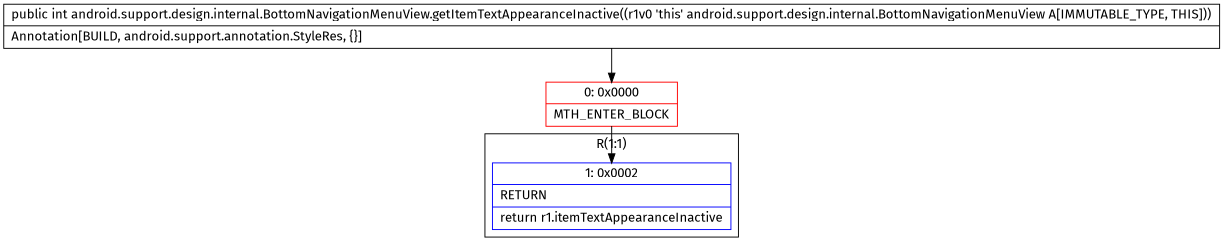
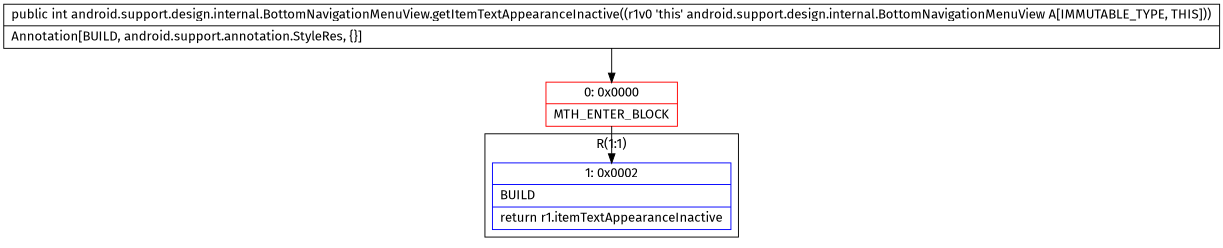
(524, 195) -> (518, 195)
